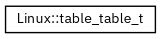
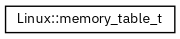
(80, 19) -> (90, 19)
